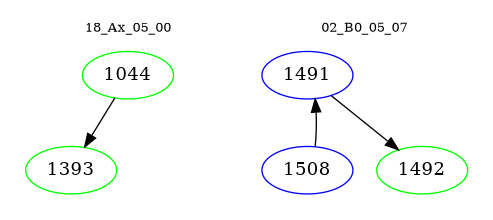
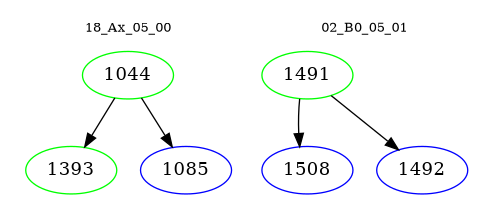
(365, 28) -> (365, 28)
(307, 75) -> (307, 75)
(316, 130) -> (299, 116)
none -> (186, 170)
(422, 170) -> (422, 170)
